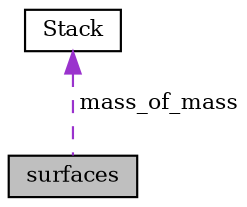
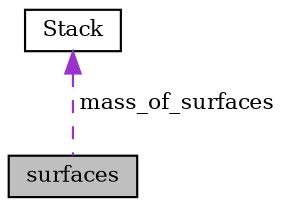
(156, 103) -> (174, 103)
